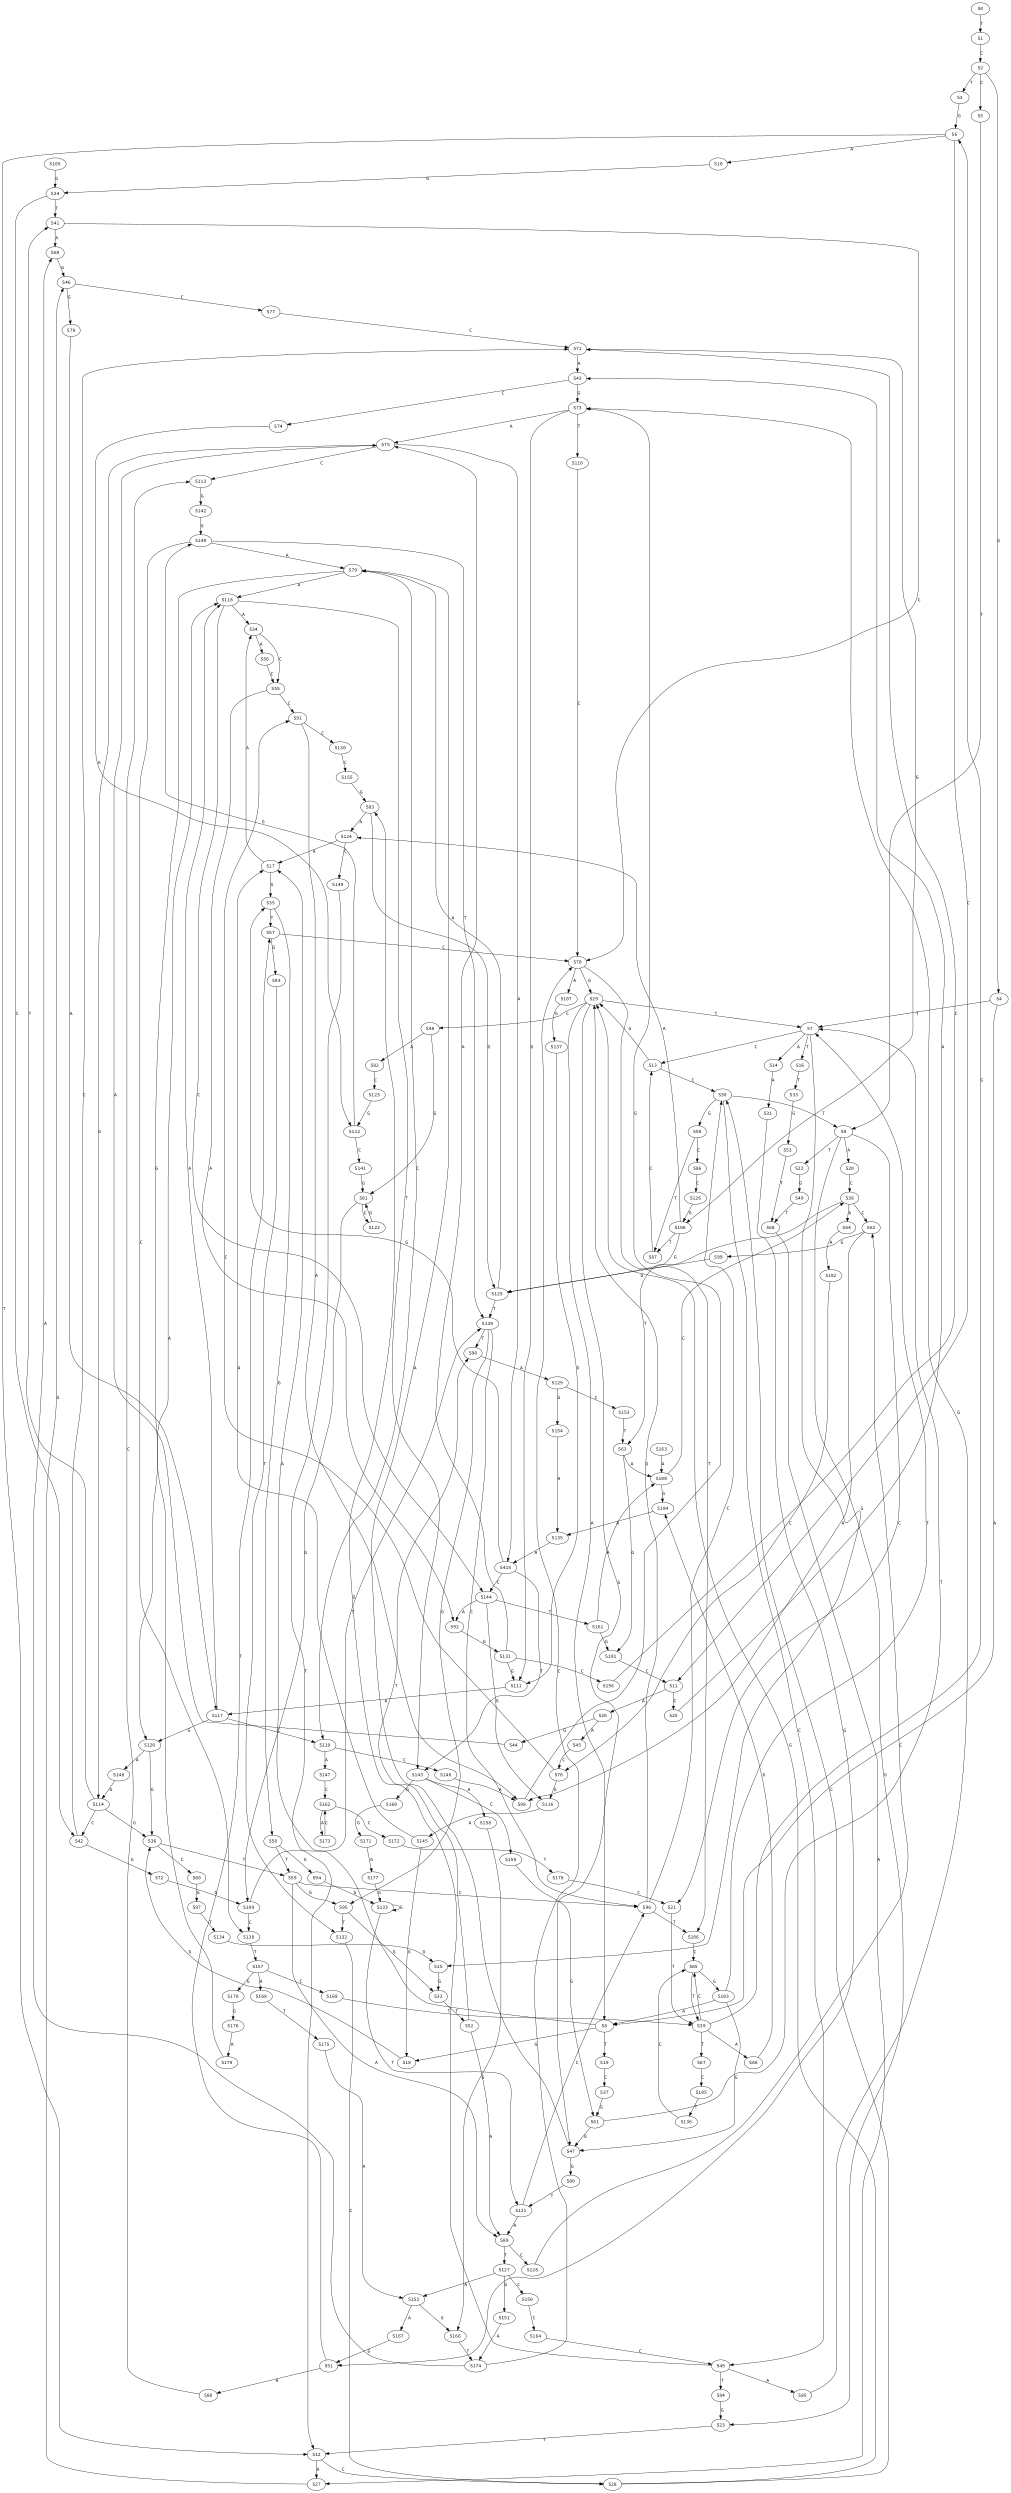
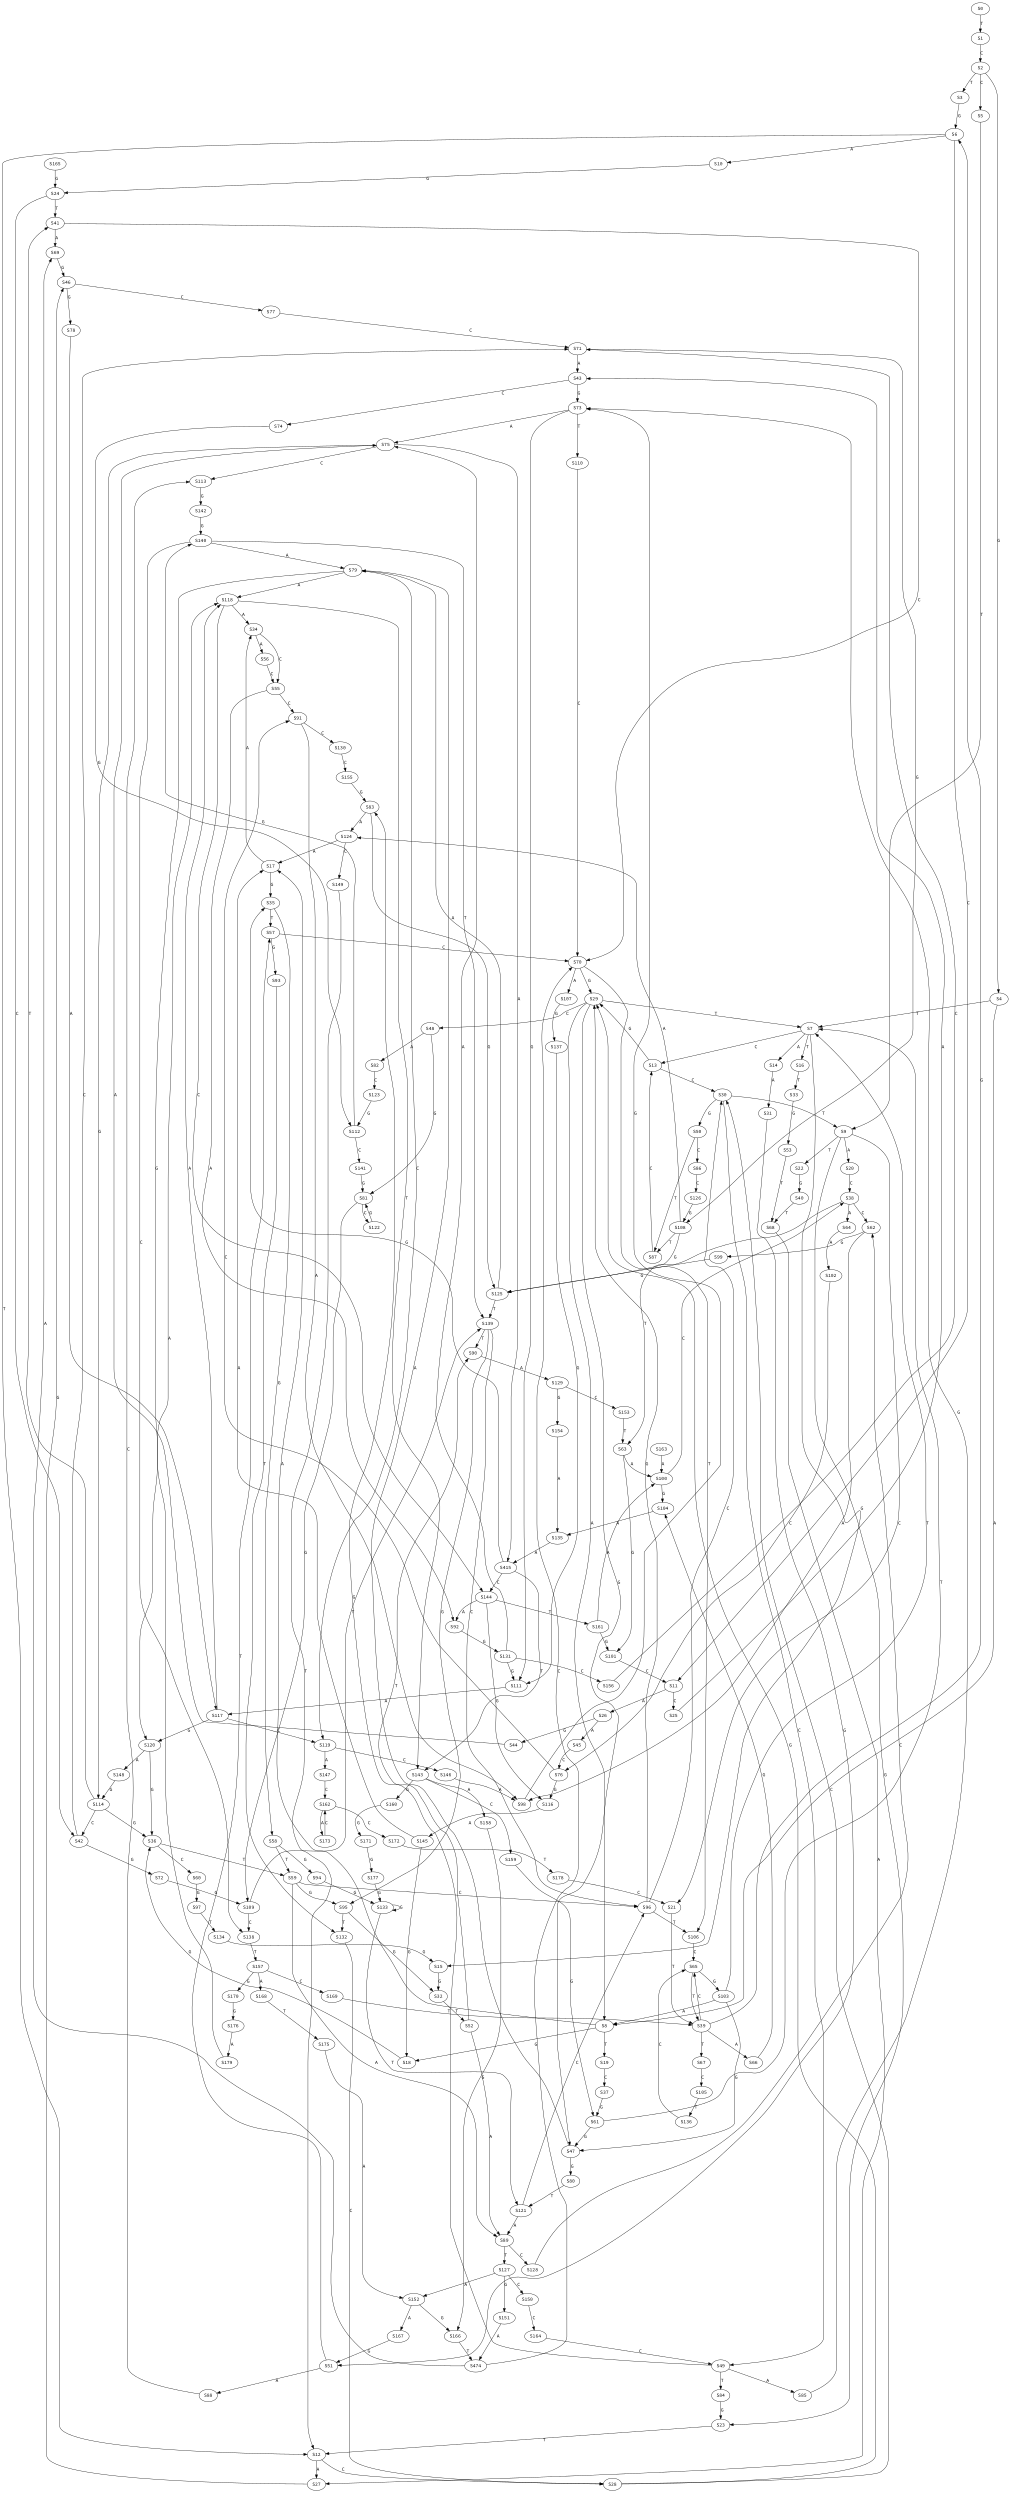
(476, 2366) -> (476, 2366)
